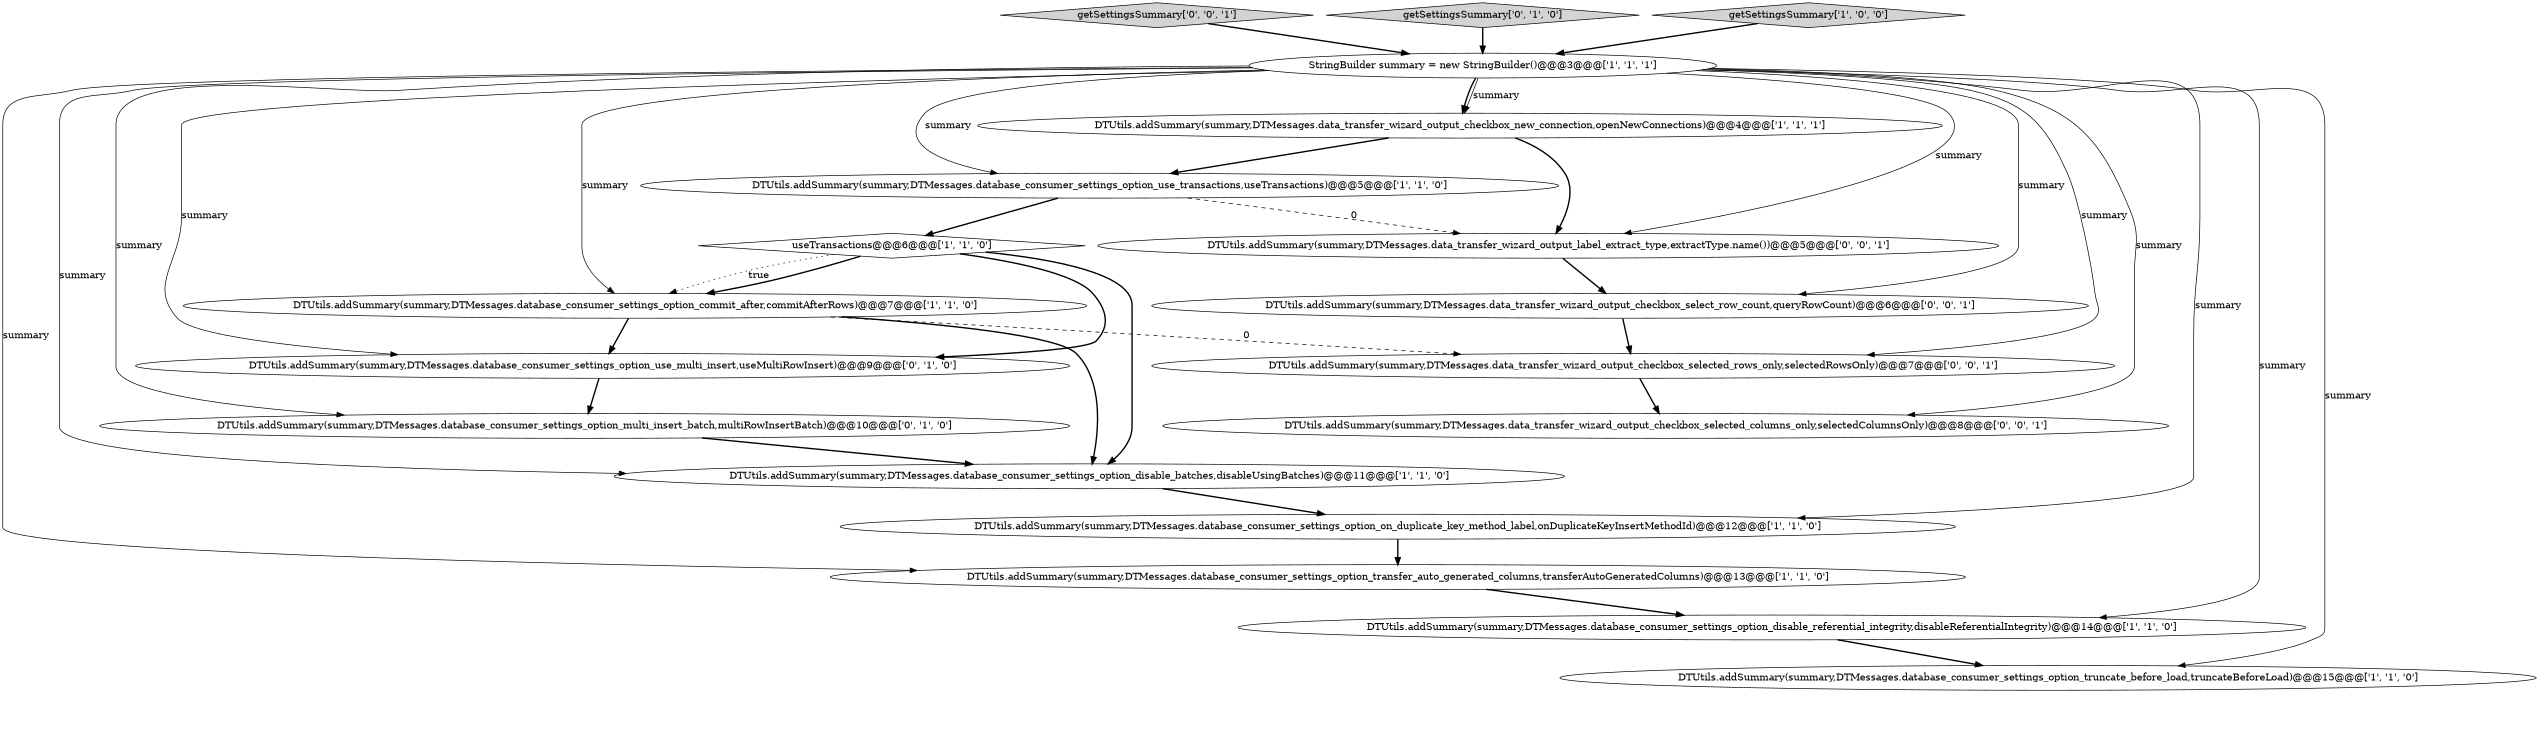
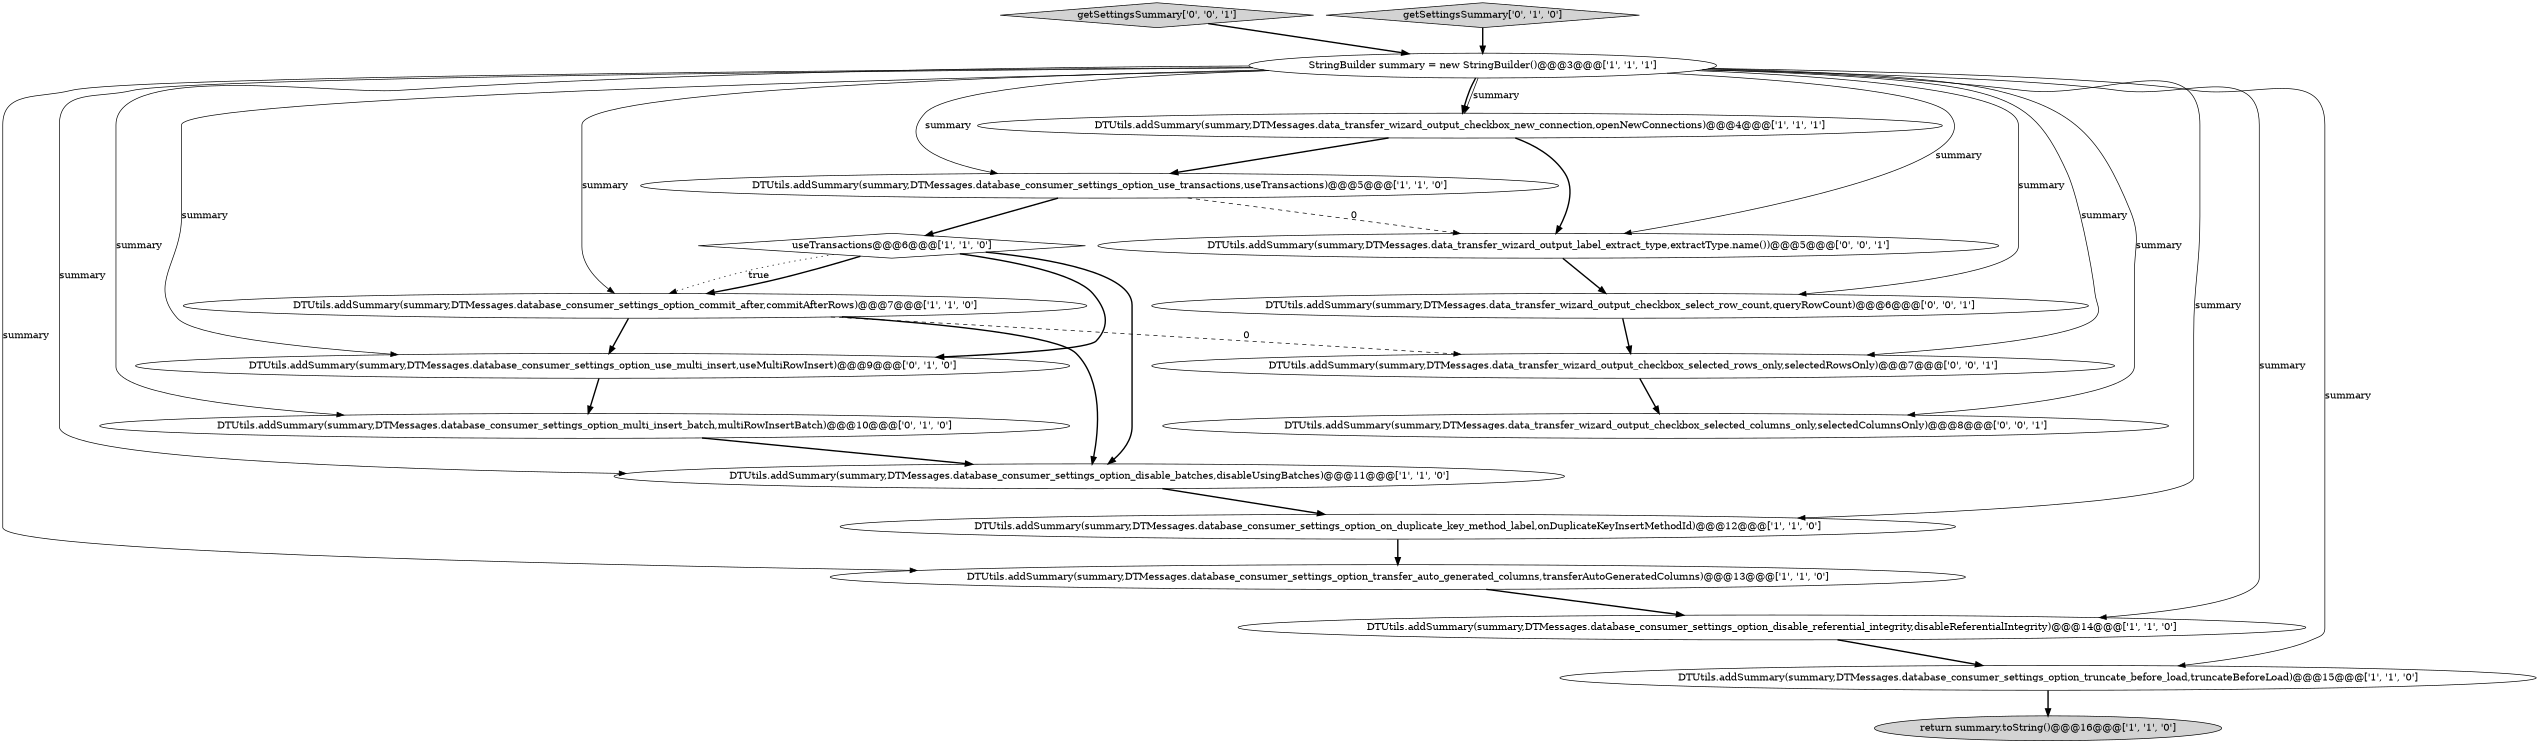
(1809, 15) -> none
none -> (2048, 728)
